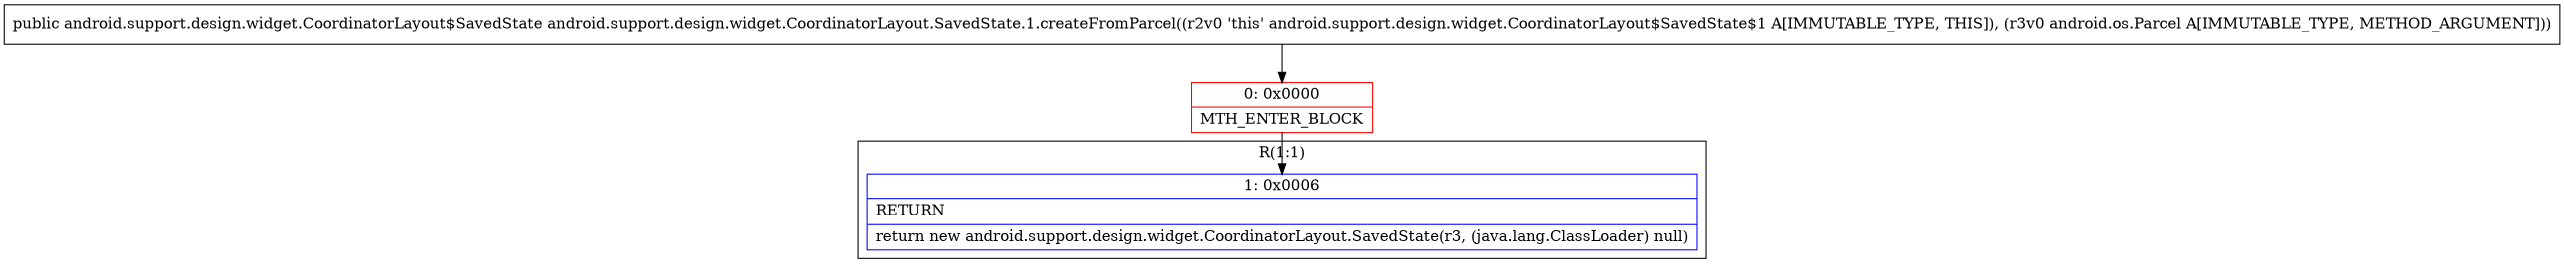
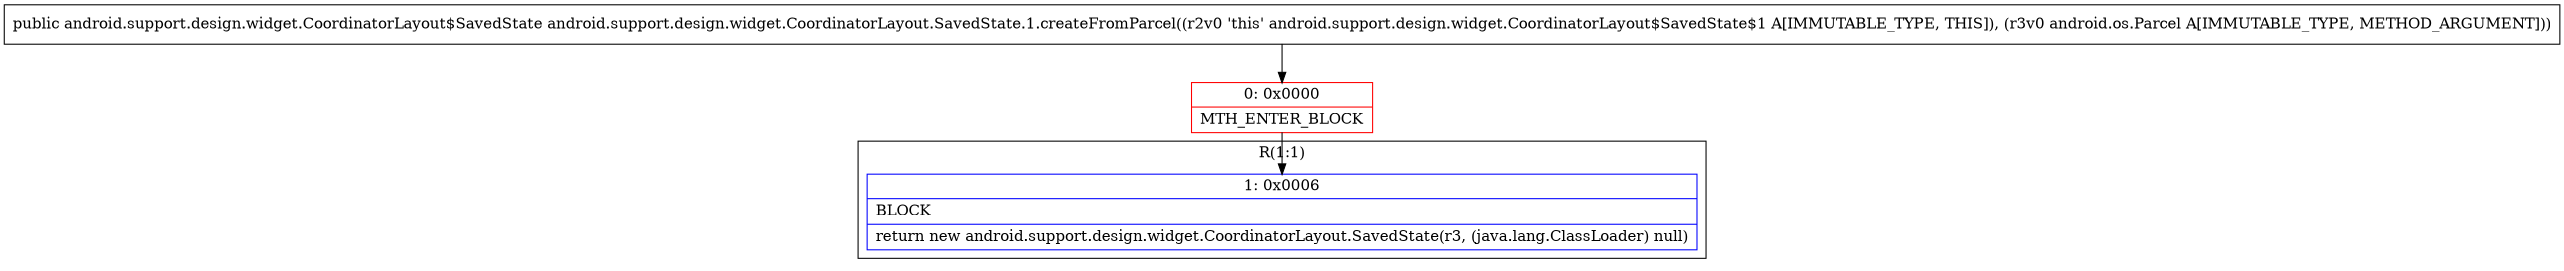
(910, 211) -> (903, 211)
